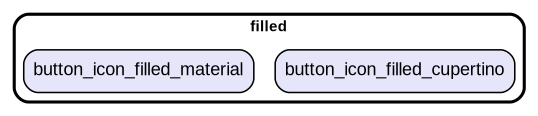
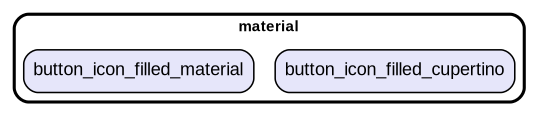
(269, 27) -> (269, 27)
